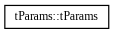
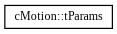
(57, 17) -> (59, 17)
